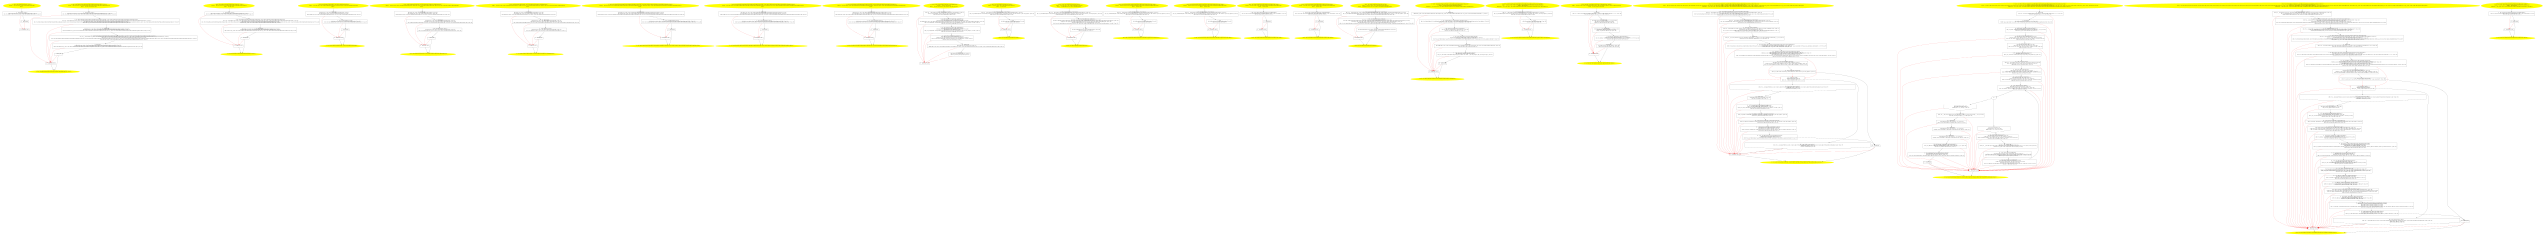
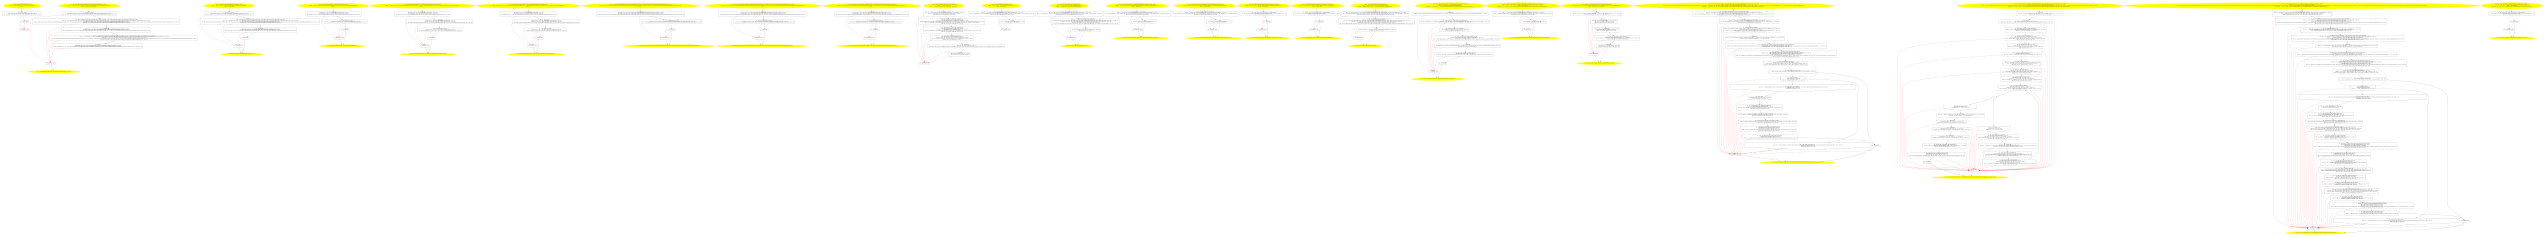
(1009, 38) -> none
(58, 54) -> none
